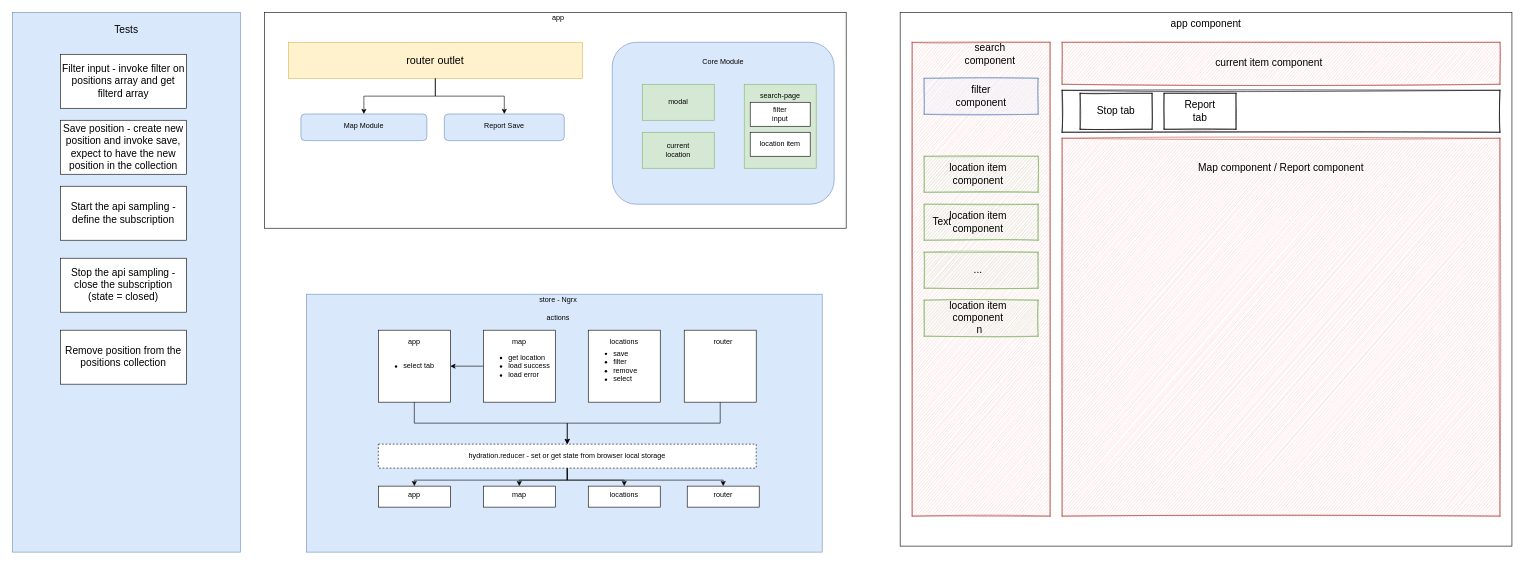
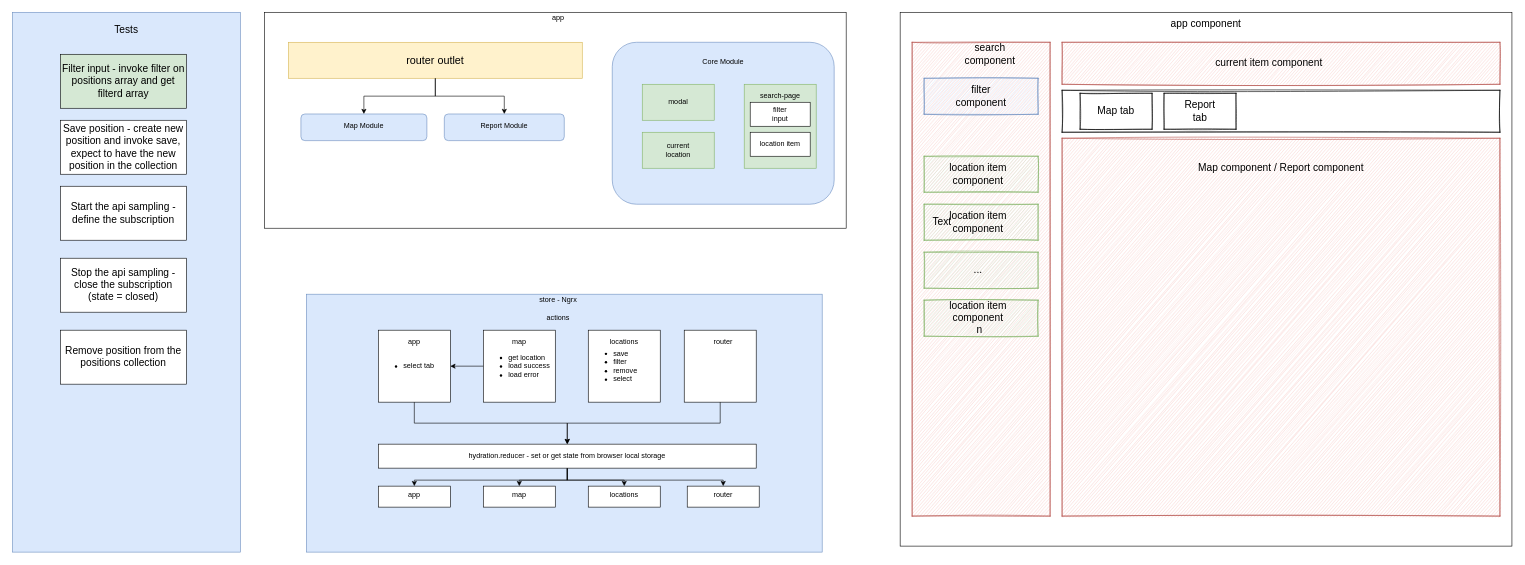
(123, 81) -> (123, 81)
(1116, 111) -> (1116, 111)
(504, 126) -> (504, 126)
(567, 456) -> (567, 456)
